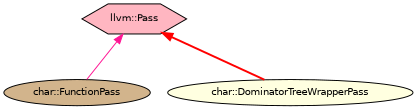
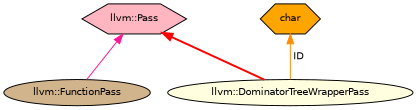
none -> (290, 19)
(77, 93) -> (77, 93)
(290, 93) -> (290, 93)
